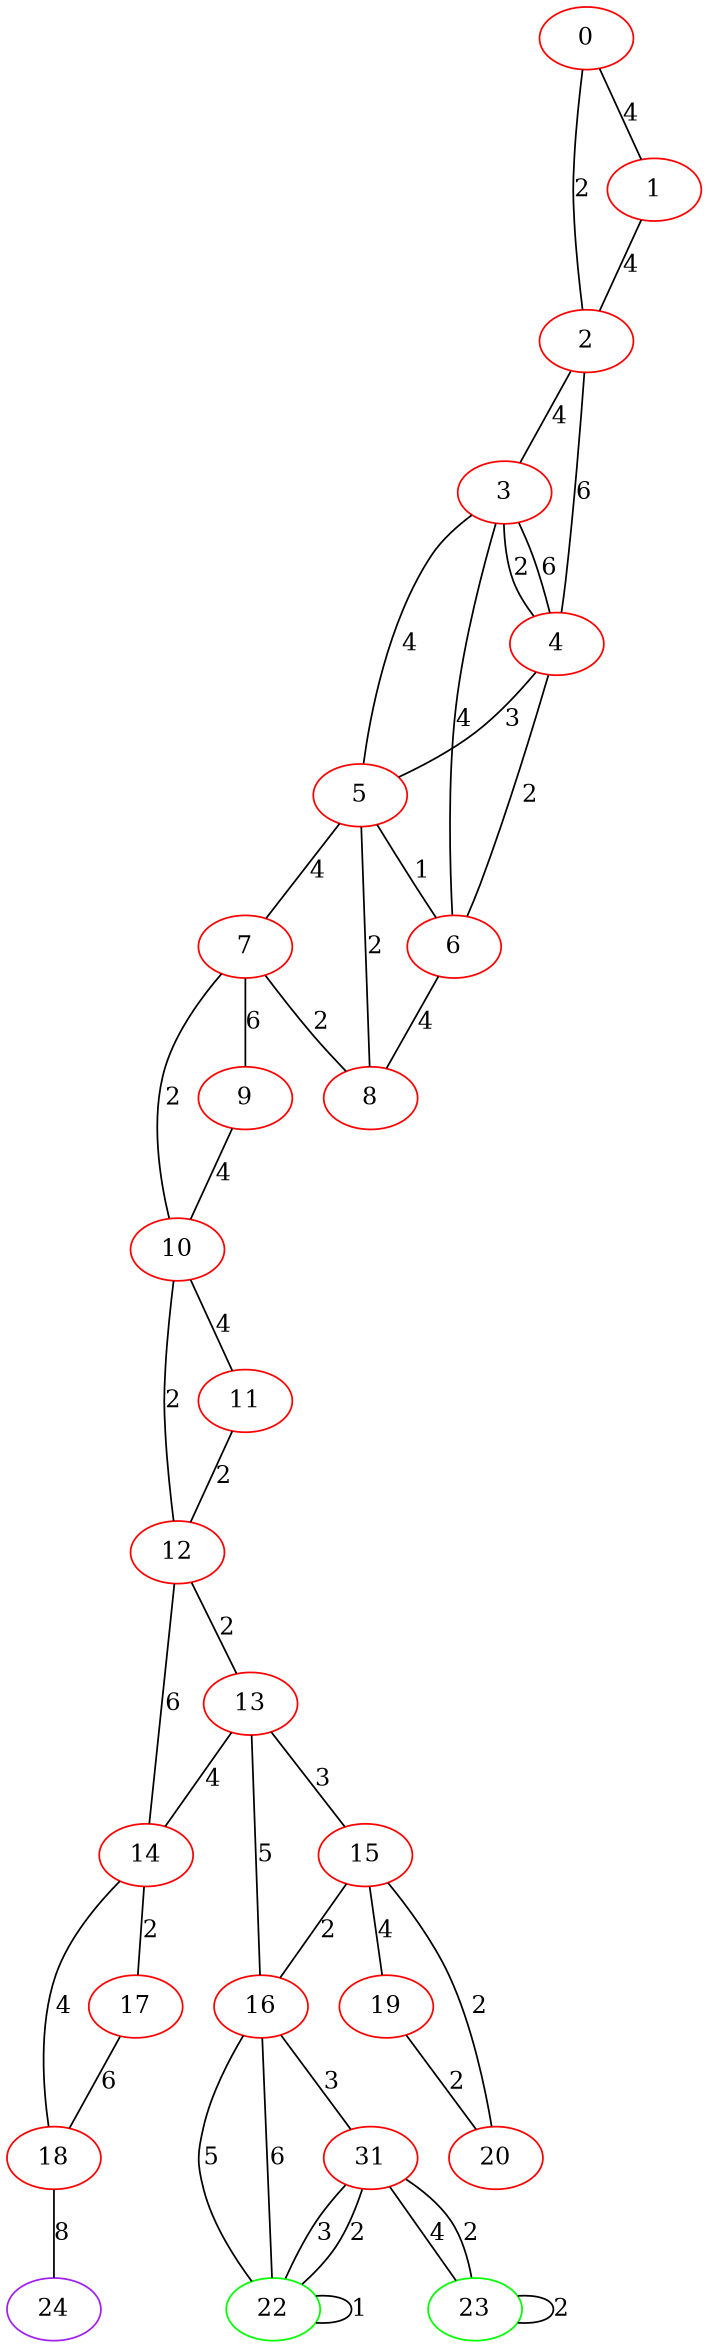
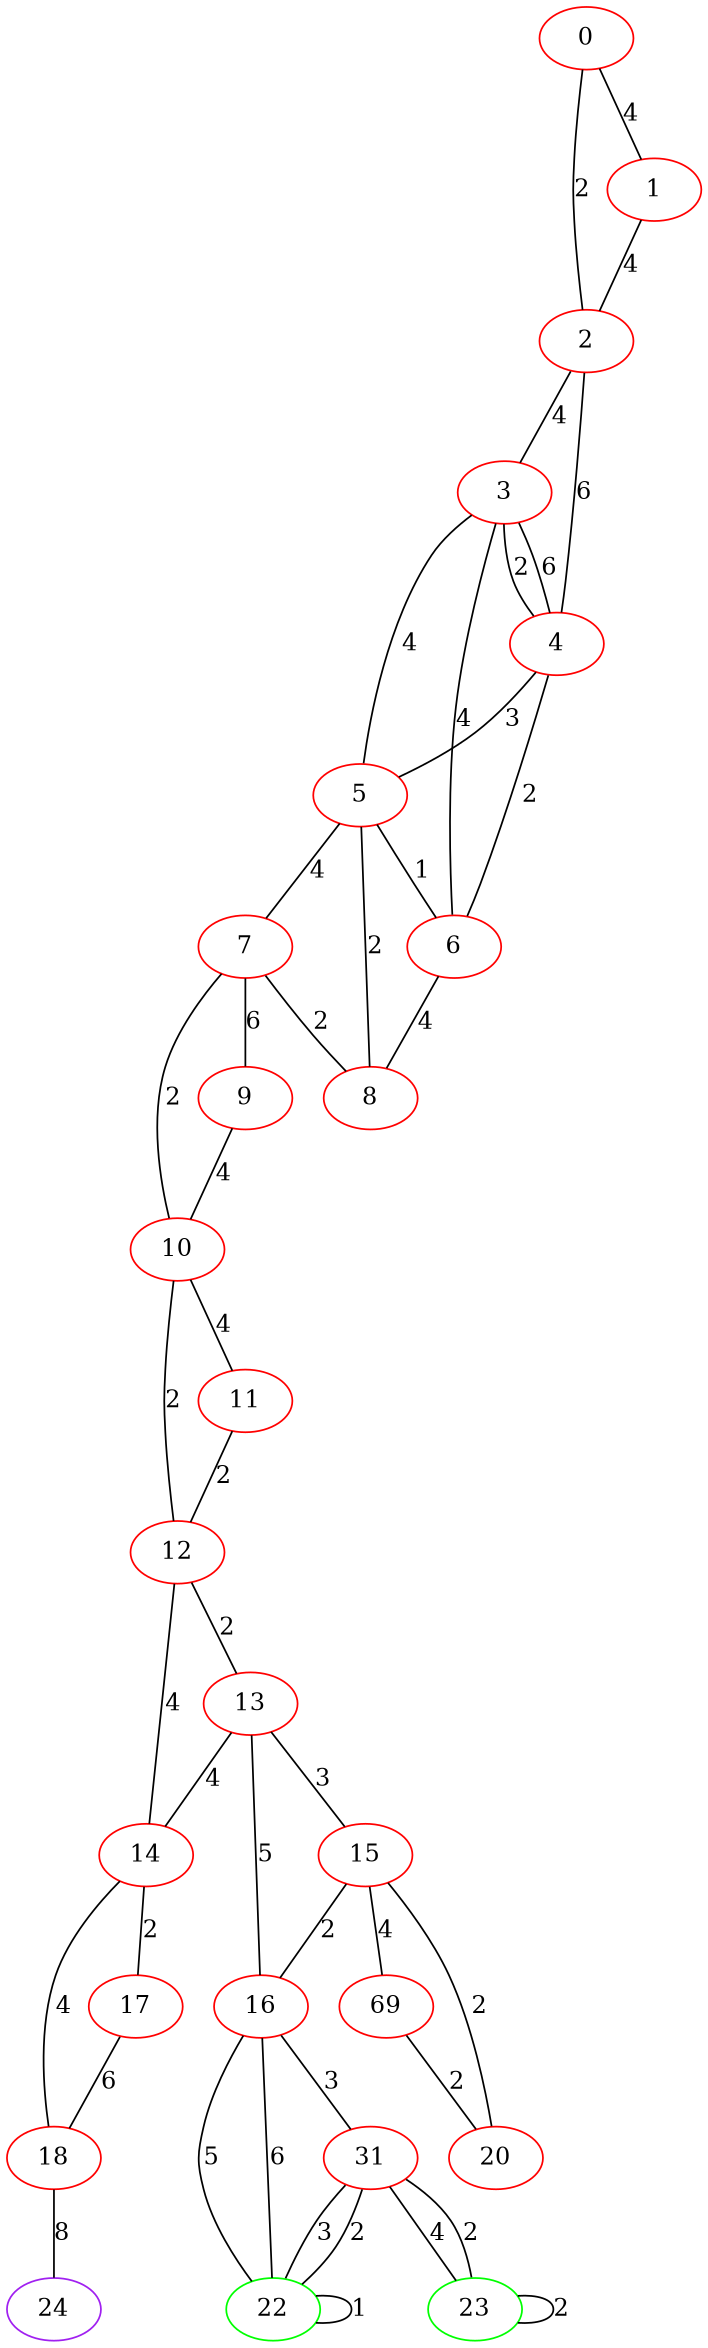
(174, 1704) -> (174, 1704)
(386, 2007) -> (386, 2007)
